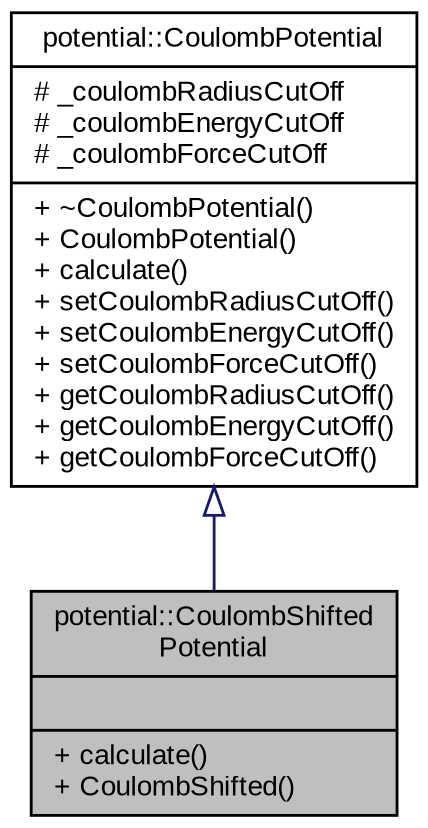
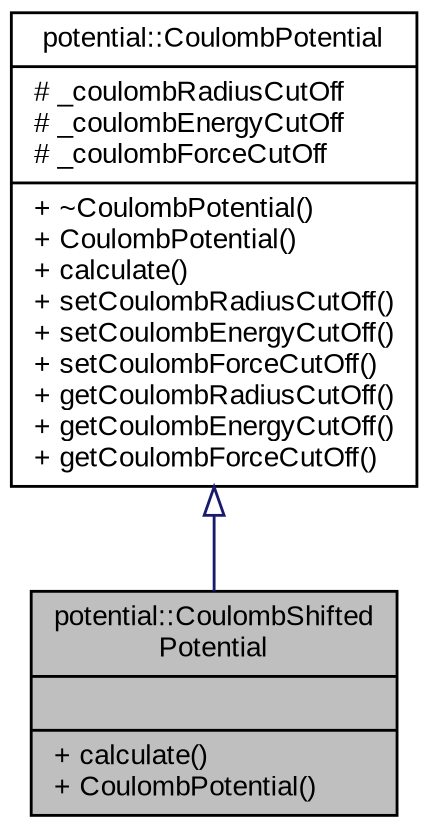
(174, 787) -> (186, 787)
